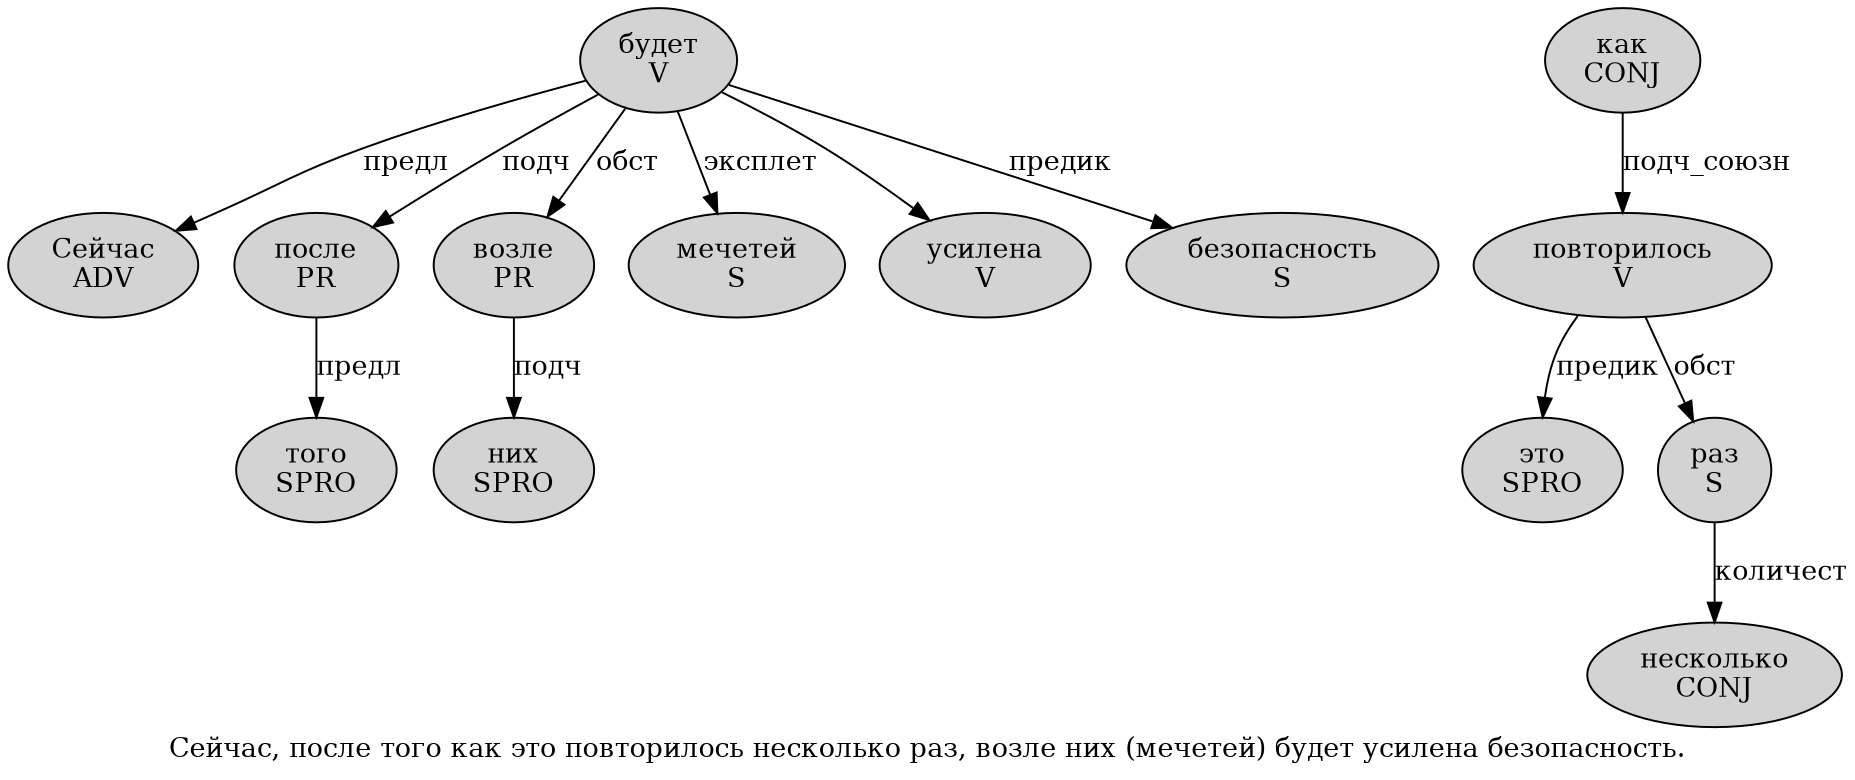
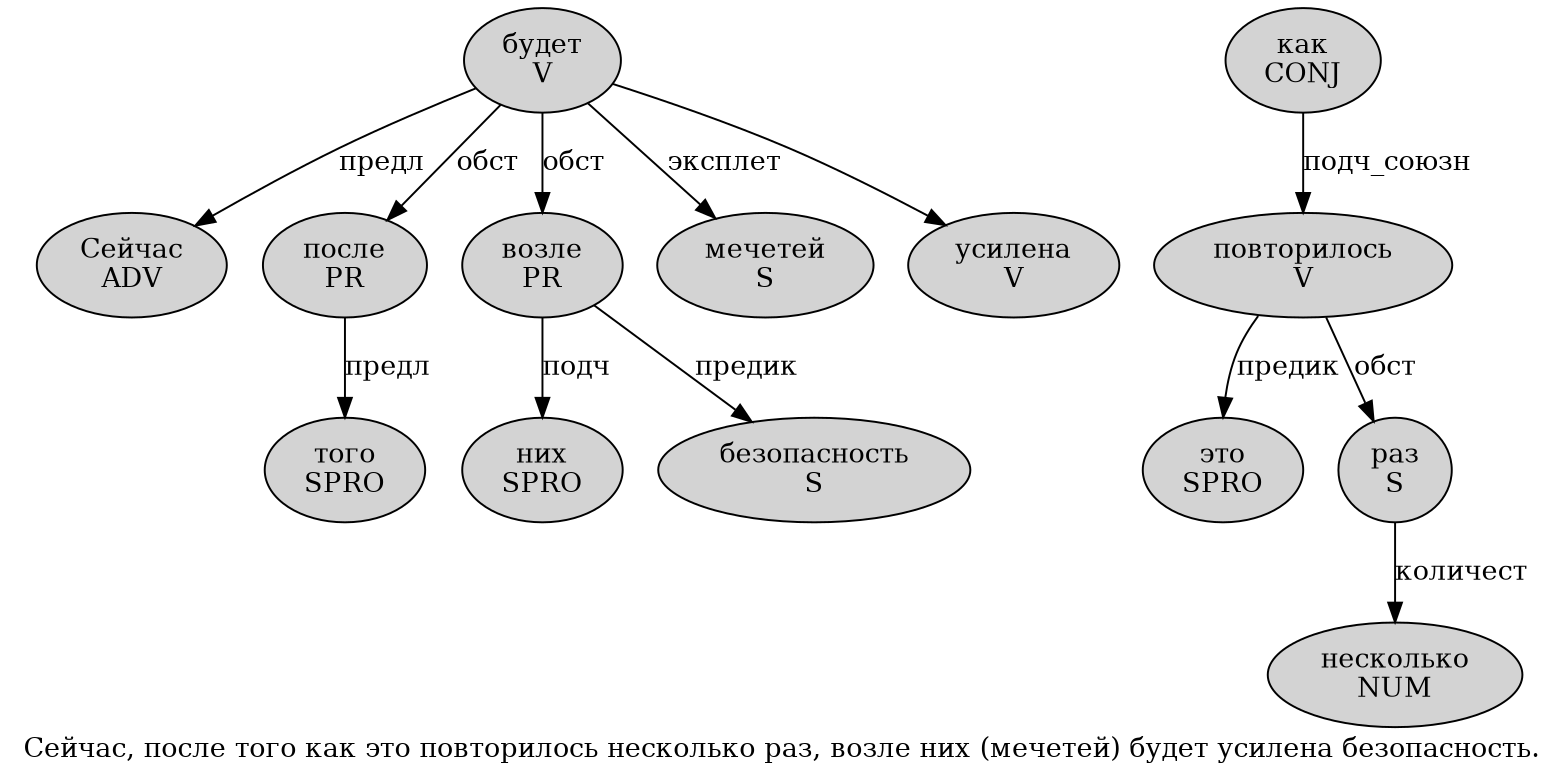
(941, 153) -> (665, 358)
(536, 163) -> (488, 163)
(1715, 675) -> (1395, 675)
